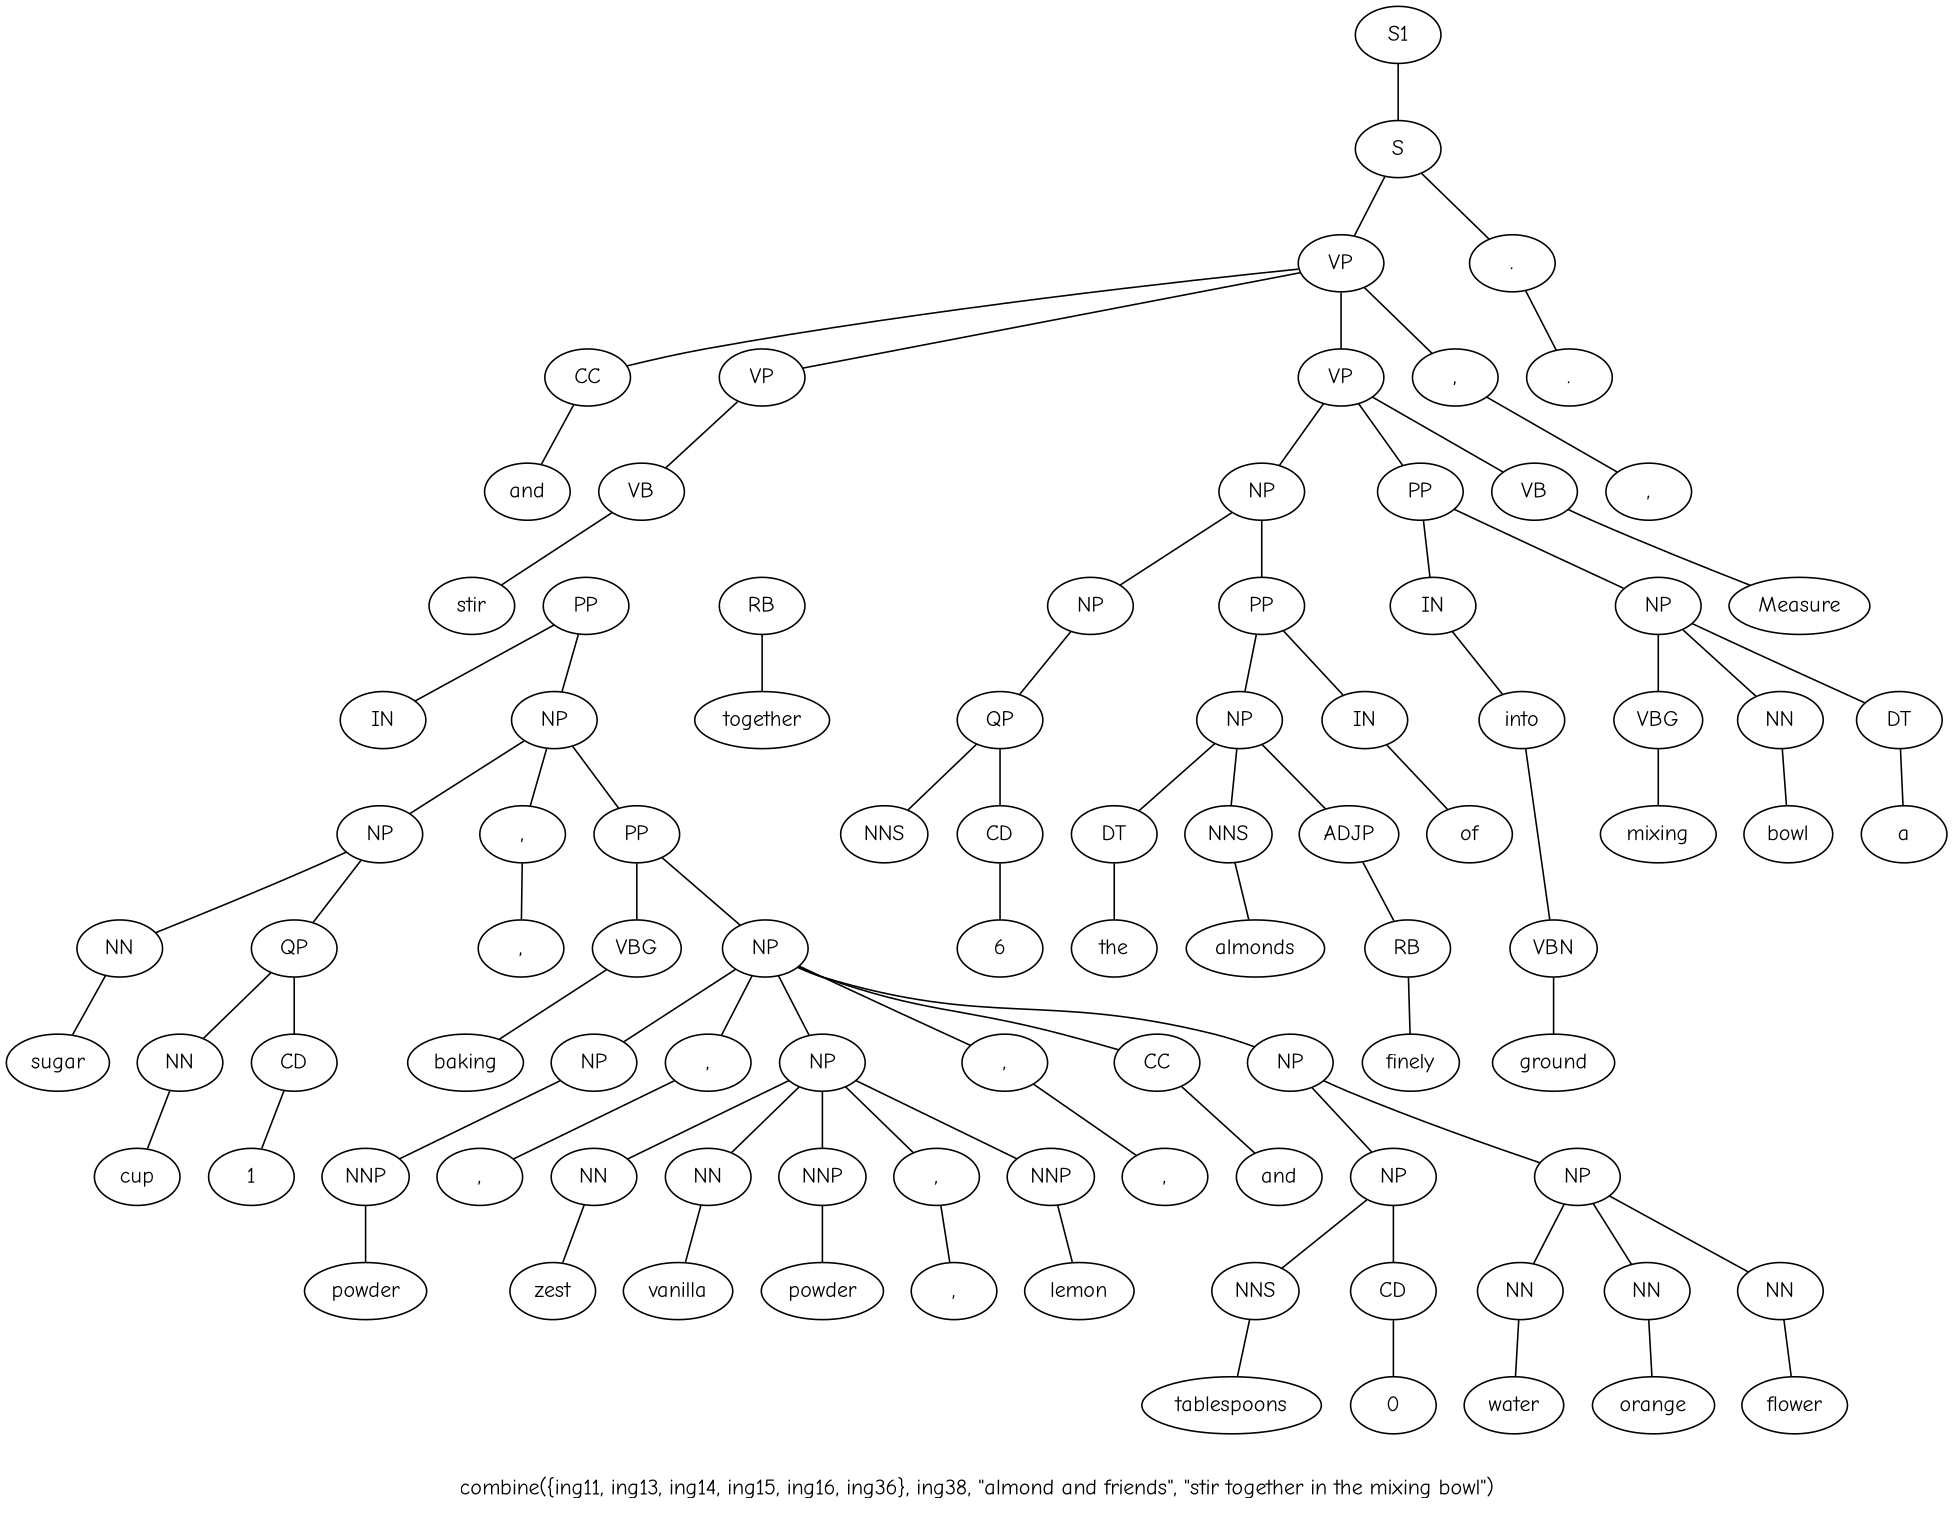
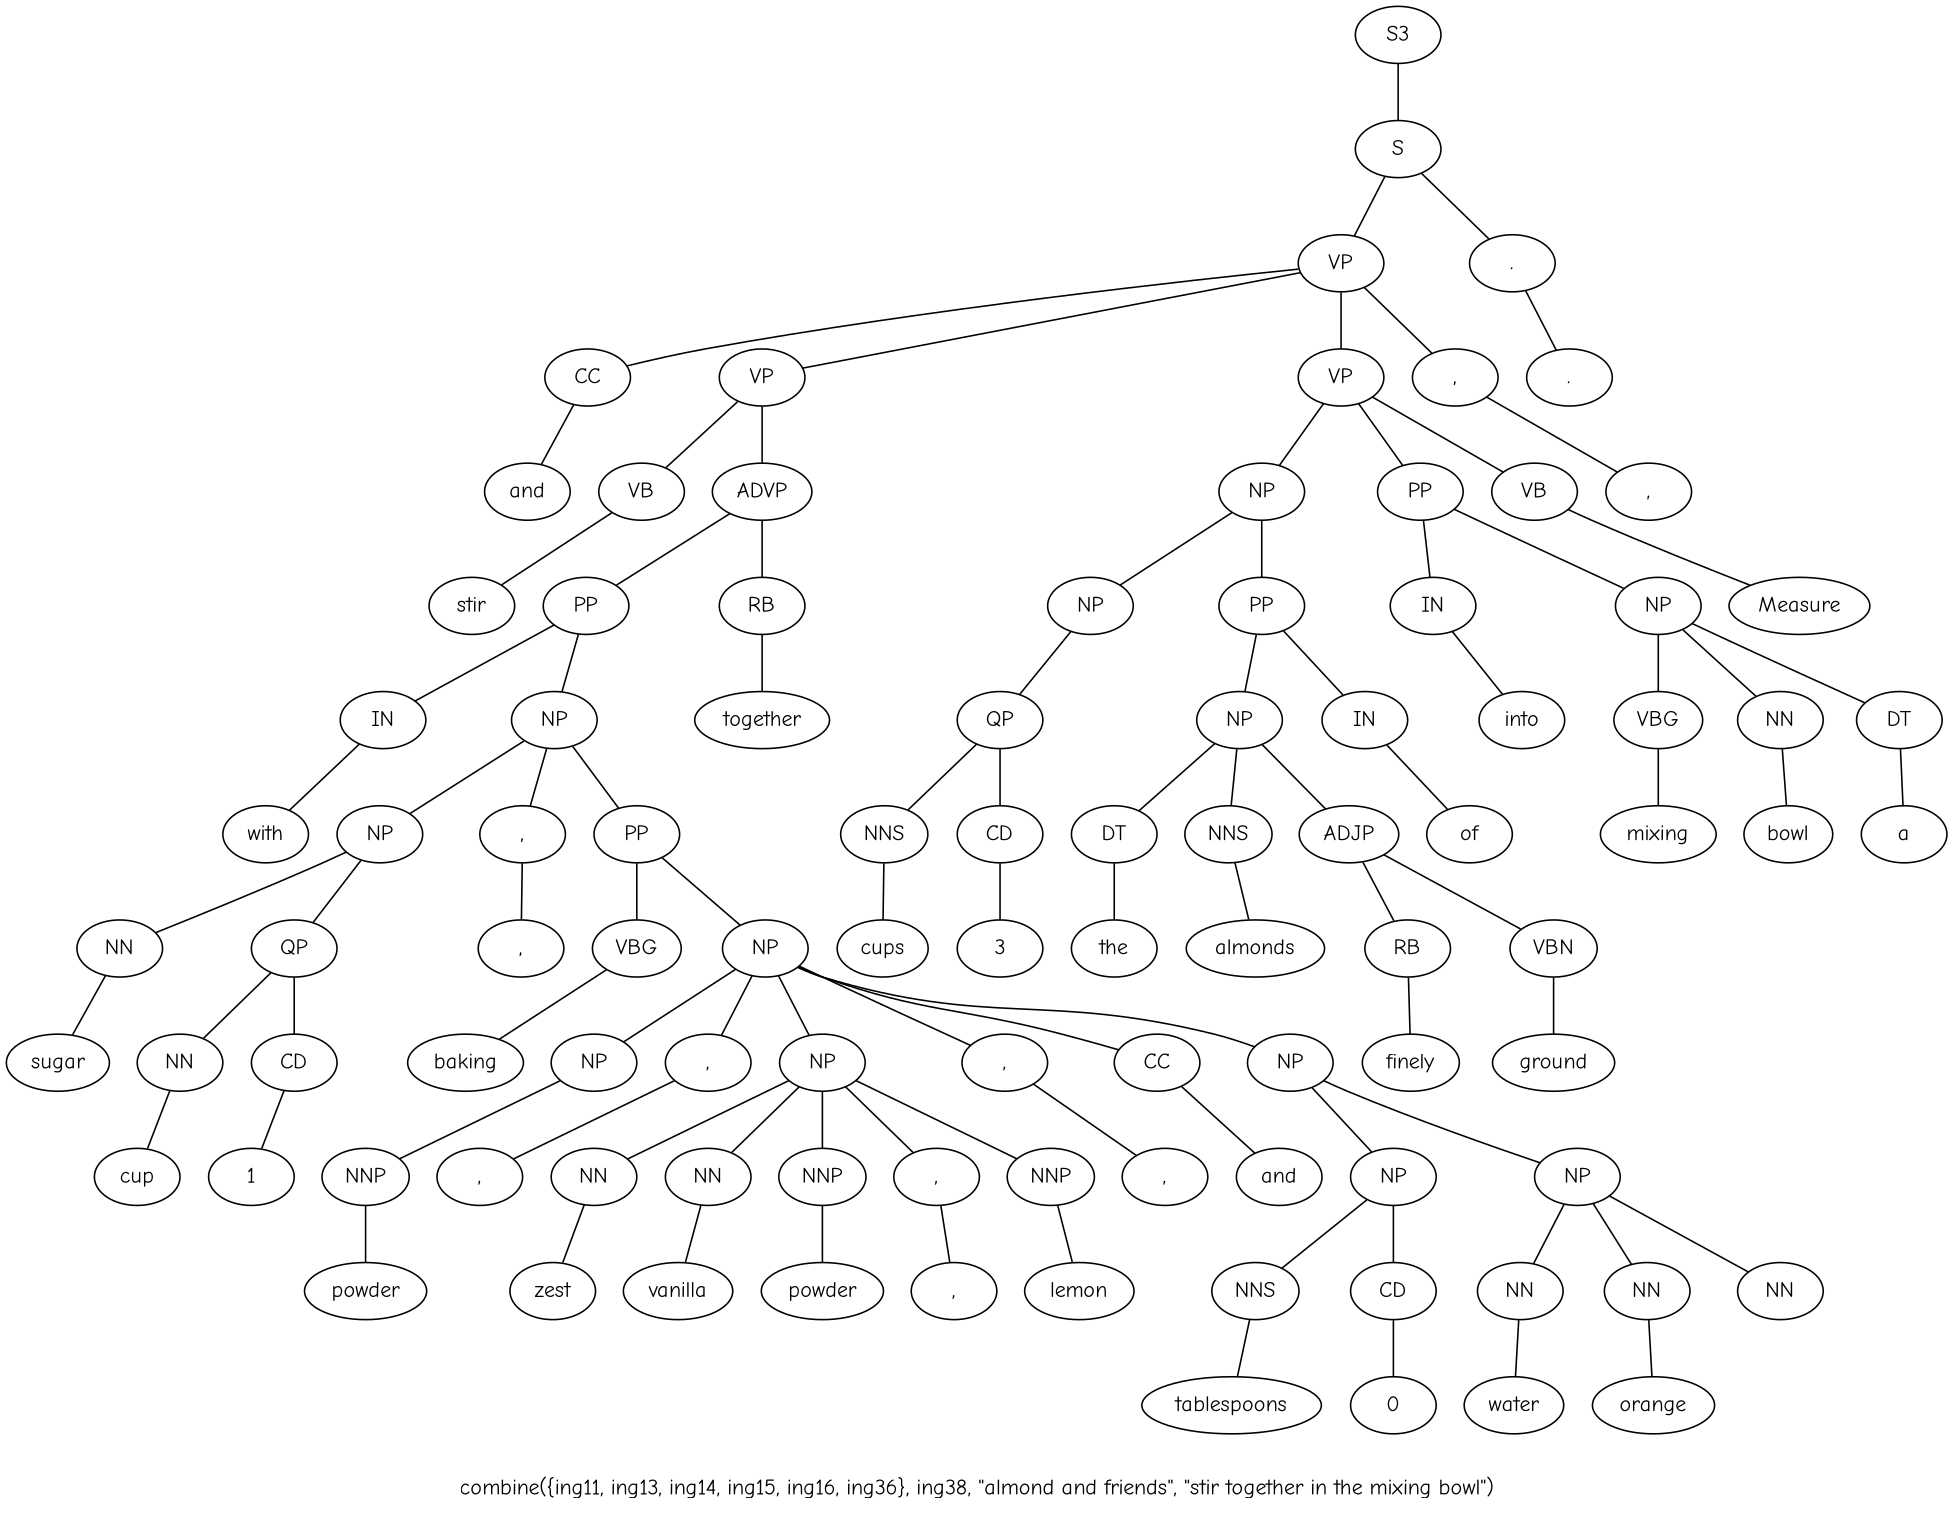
(1398, 35) -> (1398, 35)
none -> (762, 492)
none -> (266, 834)
(1538, 834) -> (1452, 892)
none -> (883, 948)
(1000, 948) -> (1000, 948)
(1795, 1405) -> none
